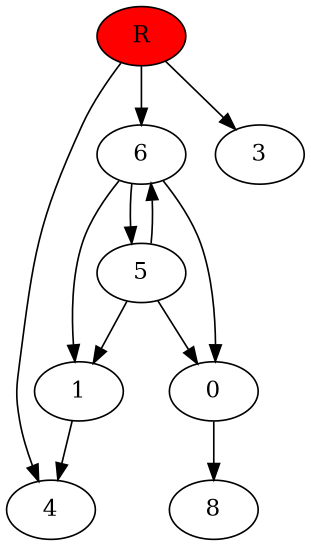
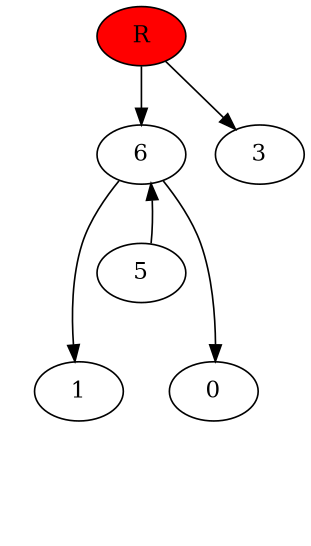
(130, 205) -> none
(114, 325) -> none
(173, 325) -> none
(51, 510) -> none
(214, 510) -> none
